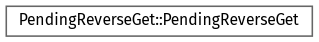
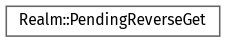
(159, 21) -> (113, 21)
